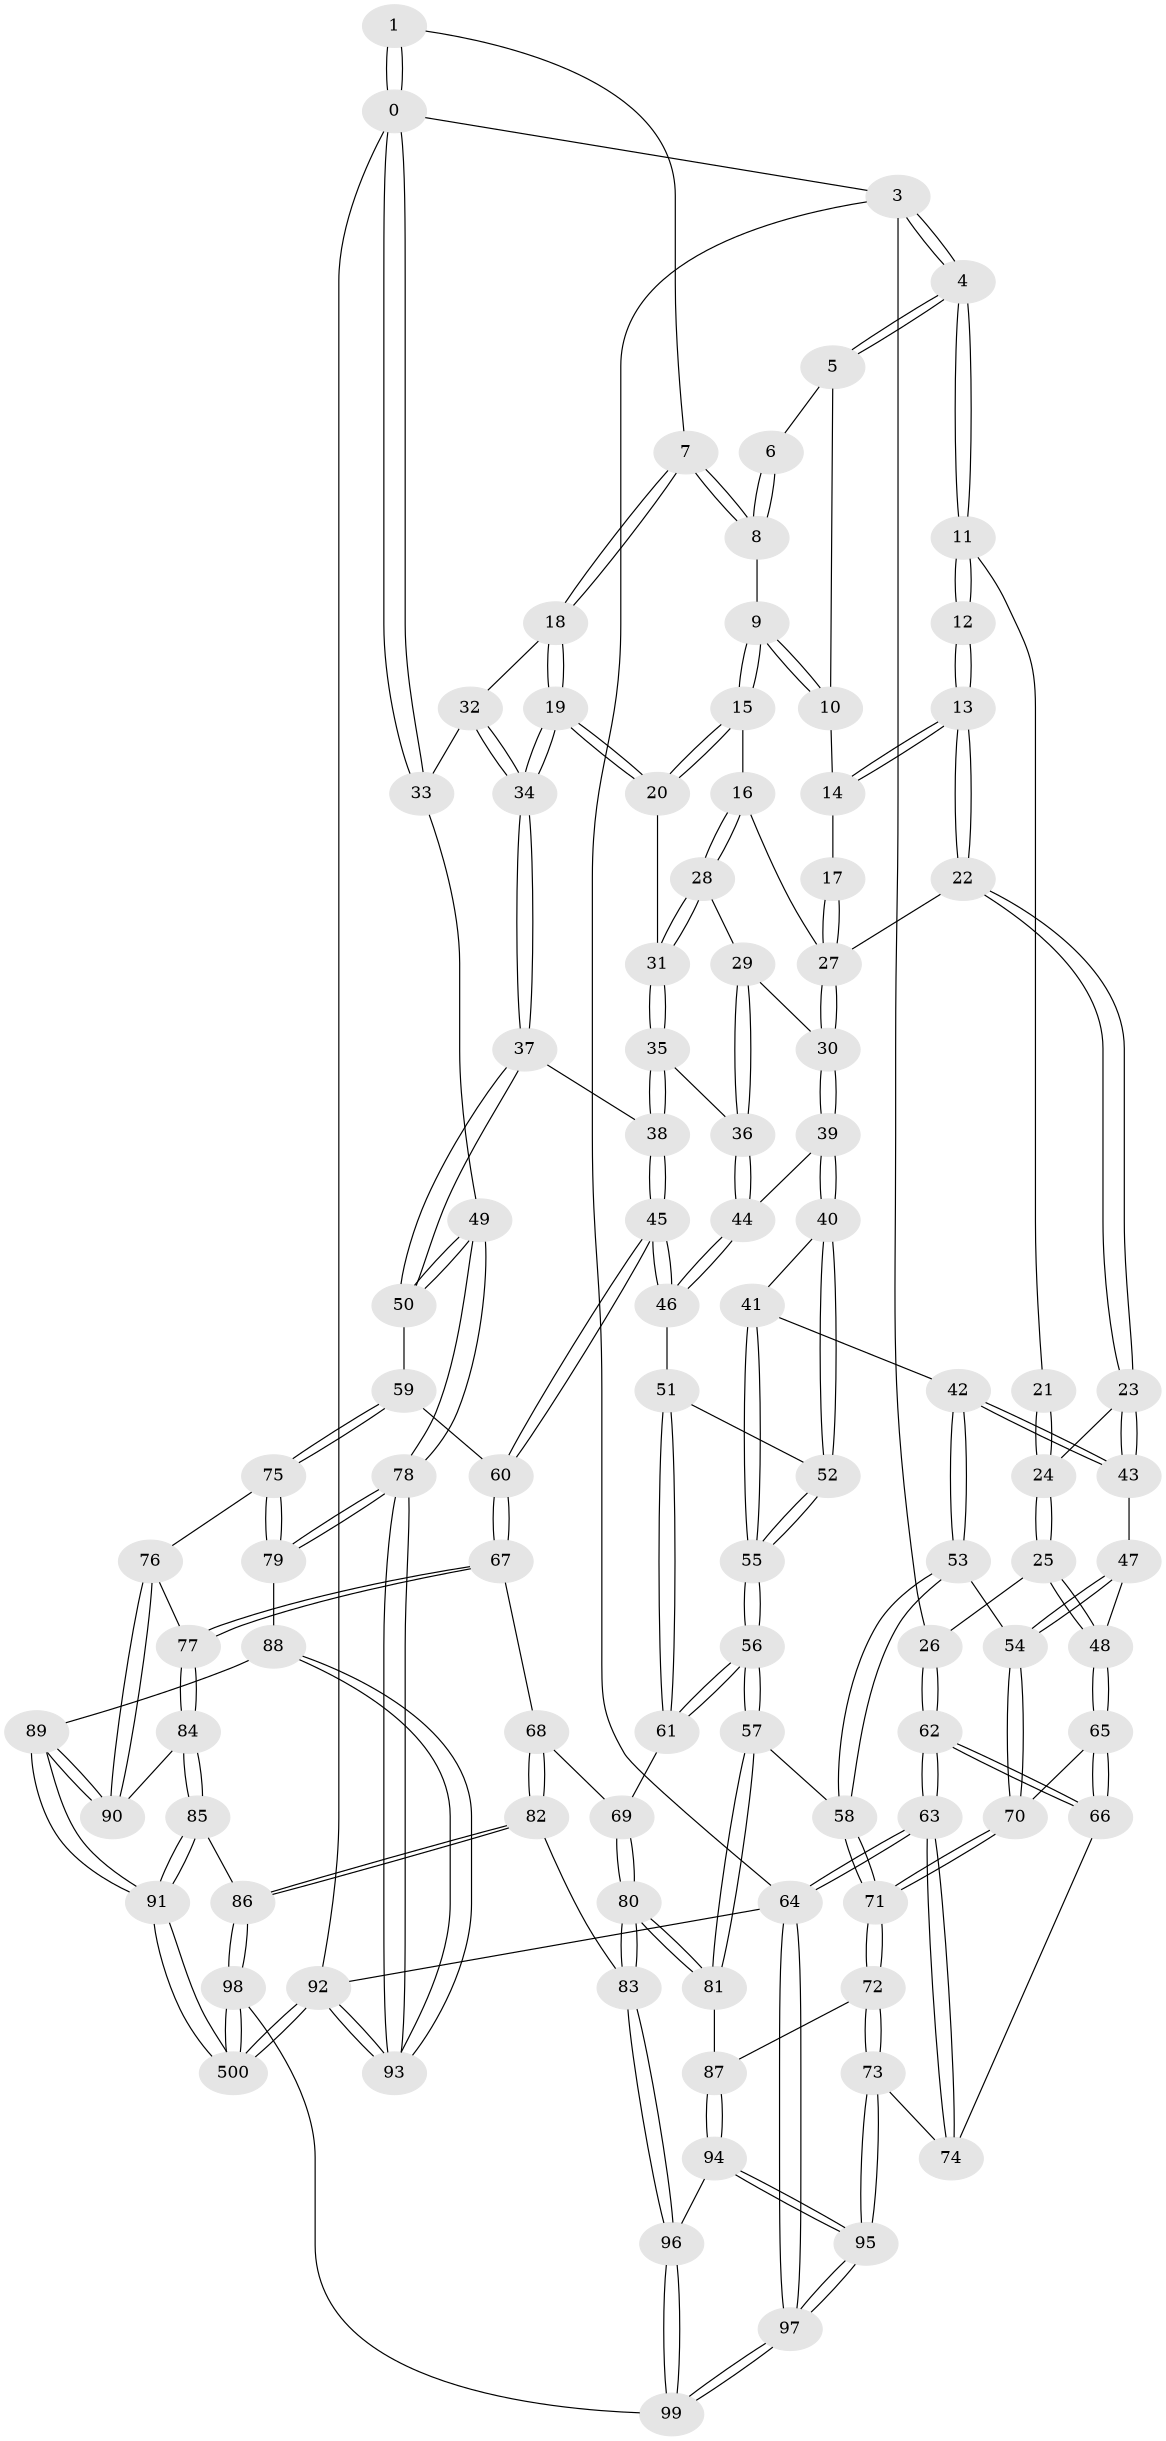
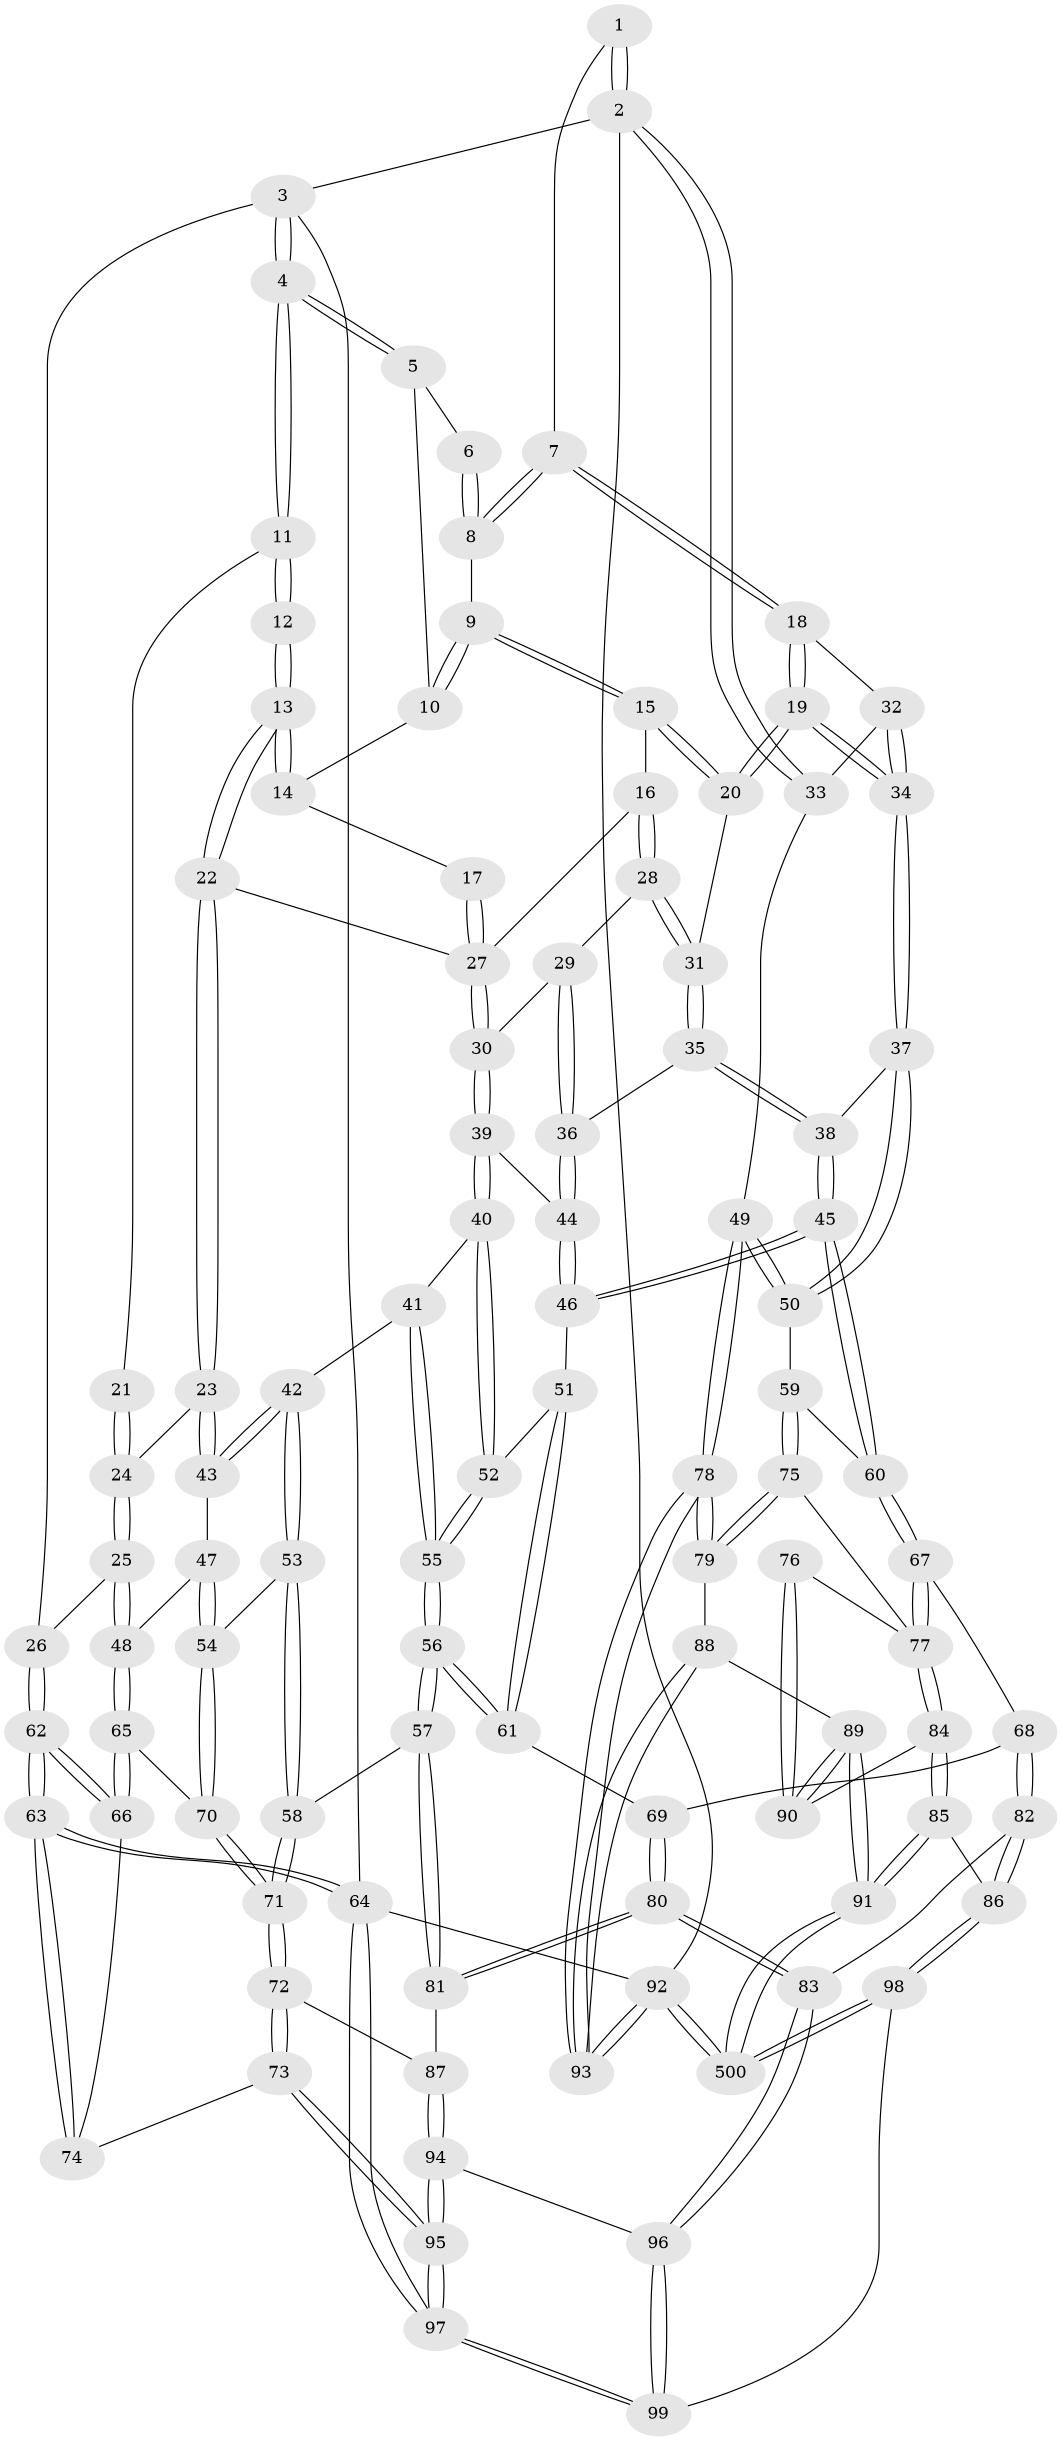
(395, 111) -> (620, 111)
(212, 1519) -> (855, 1561)
